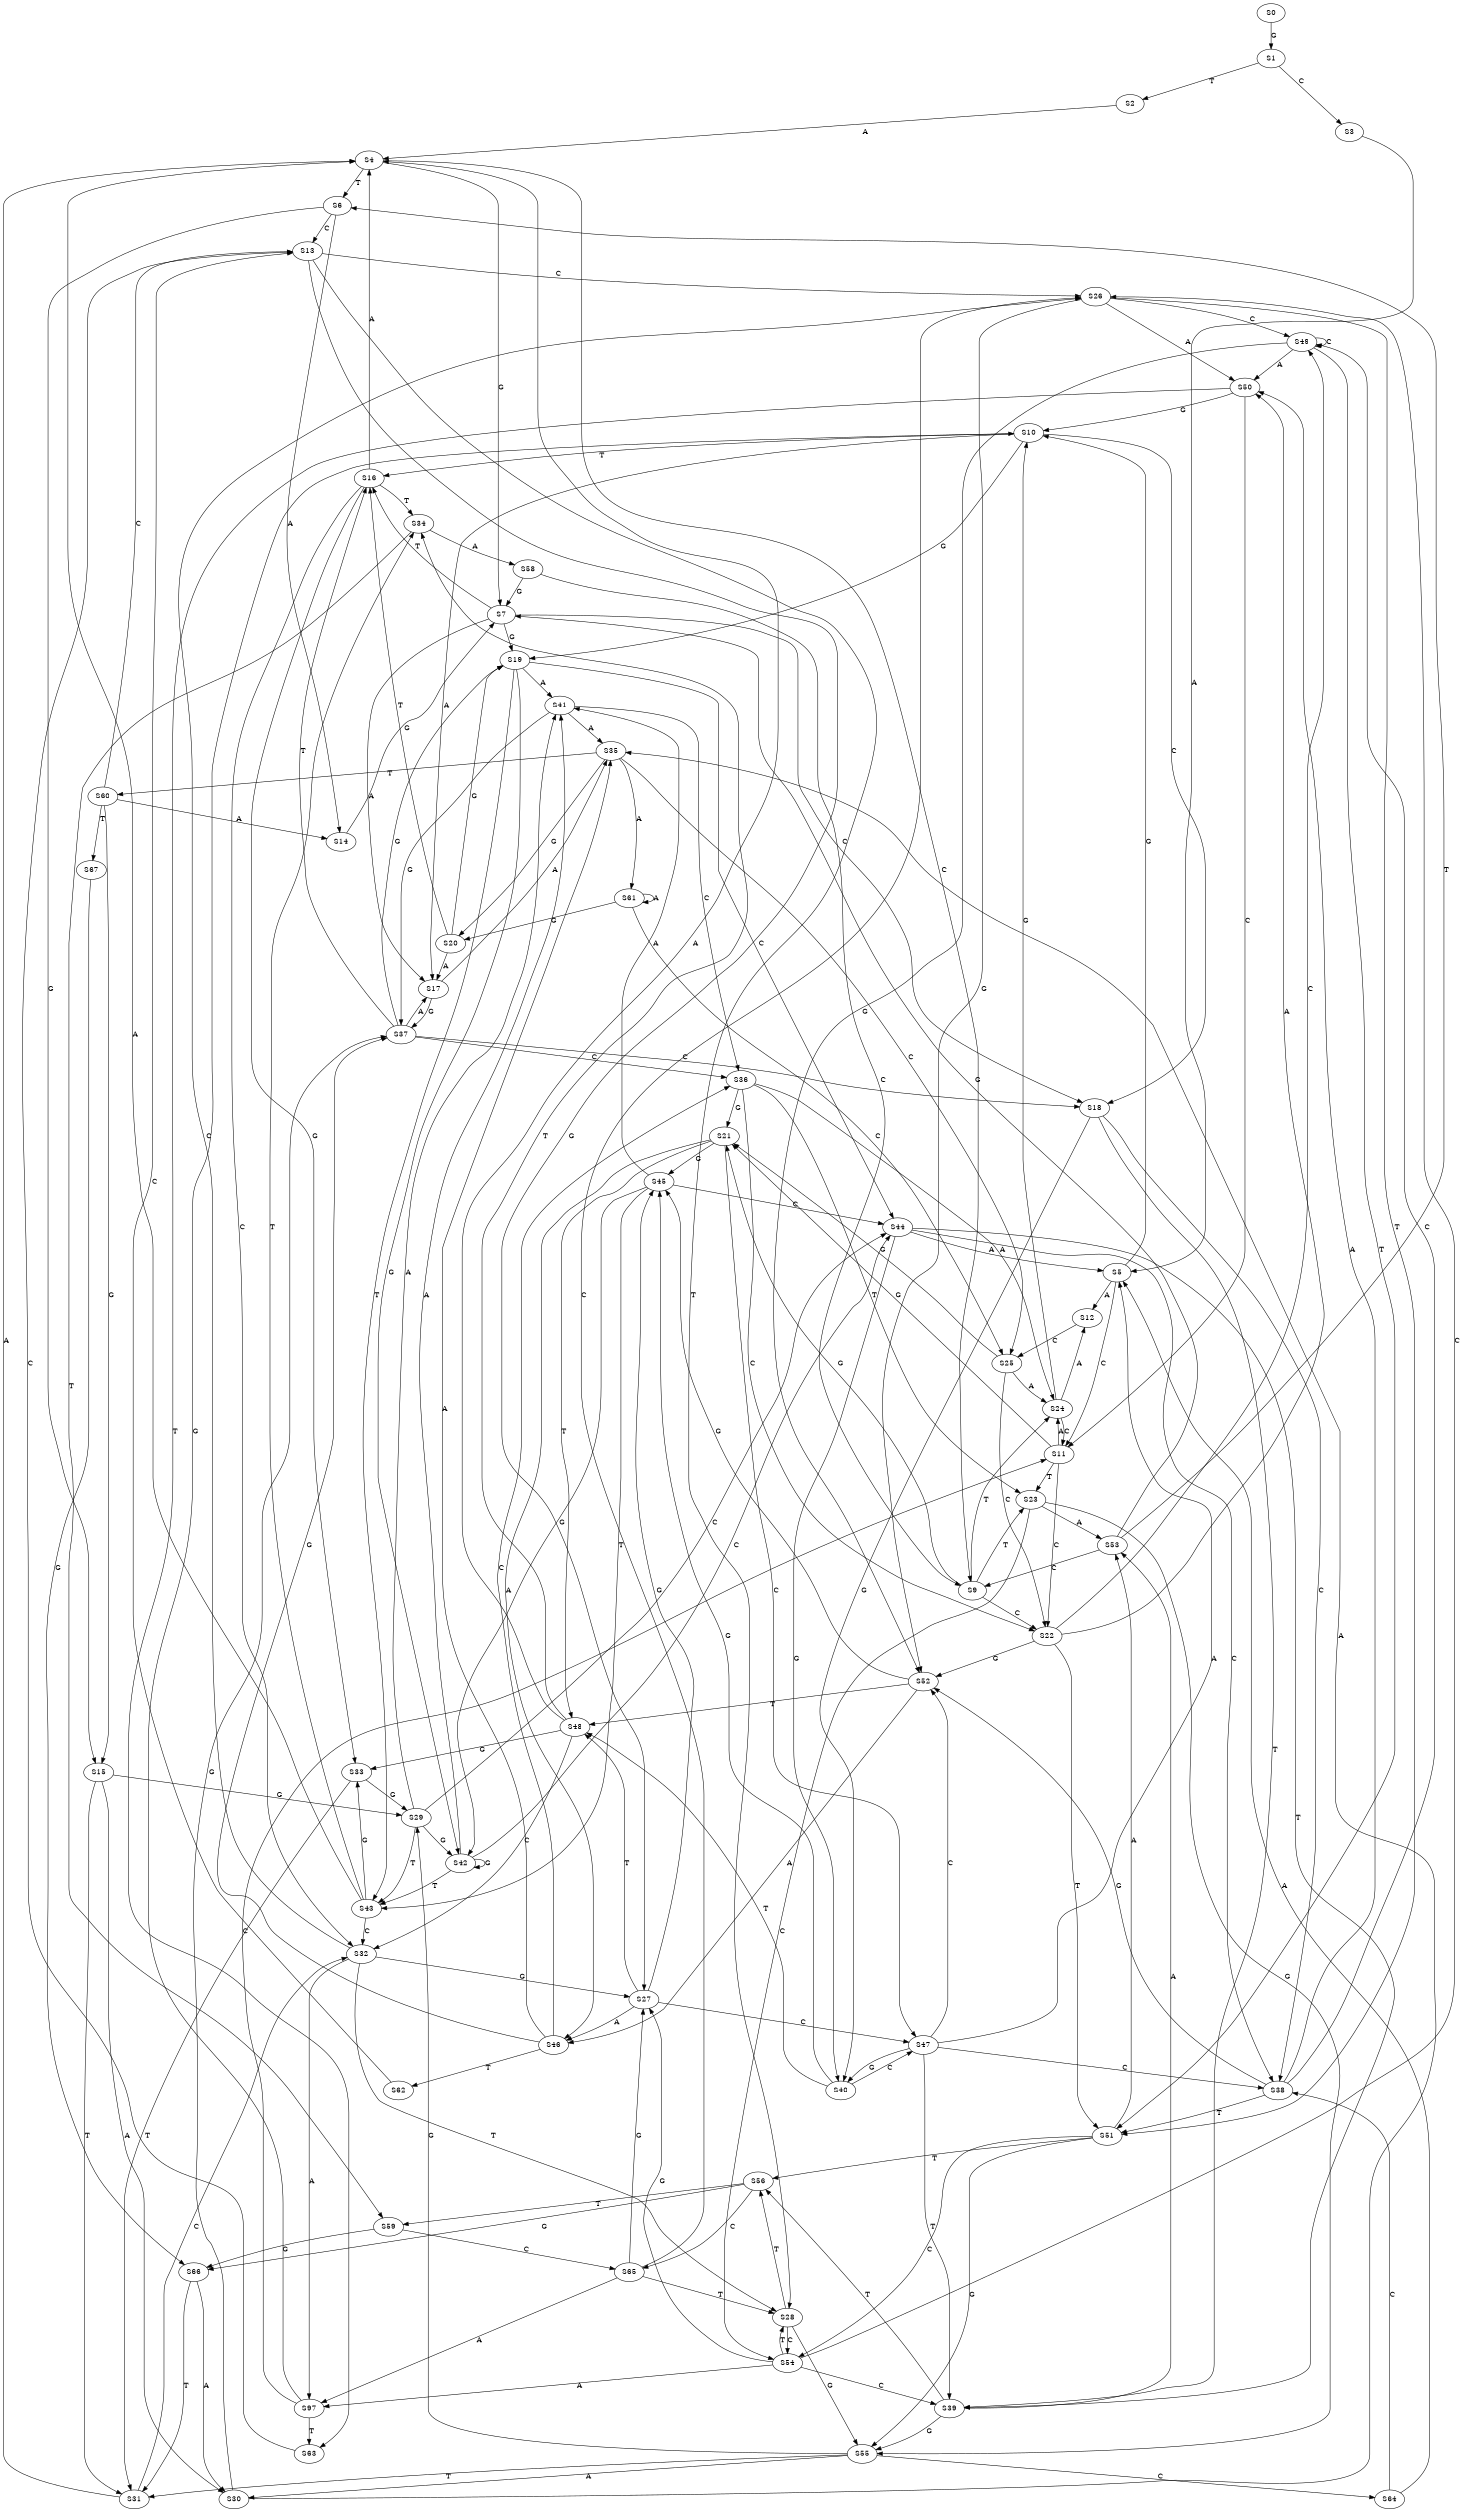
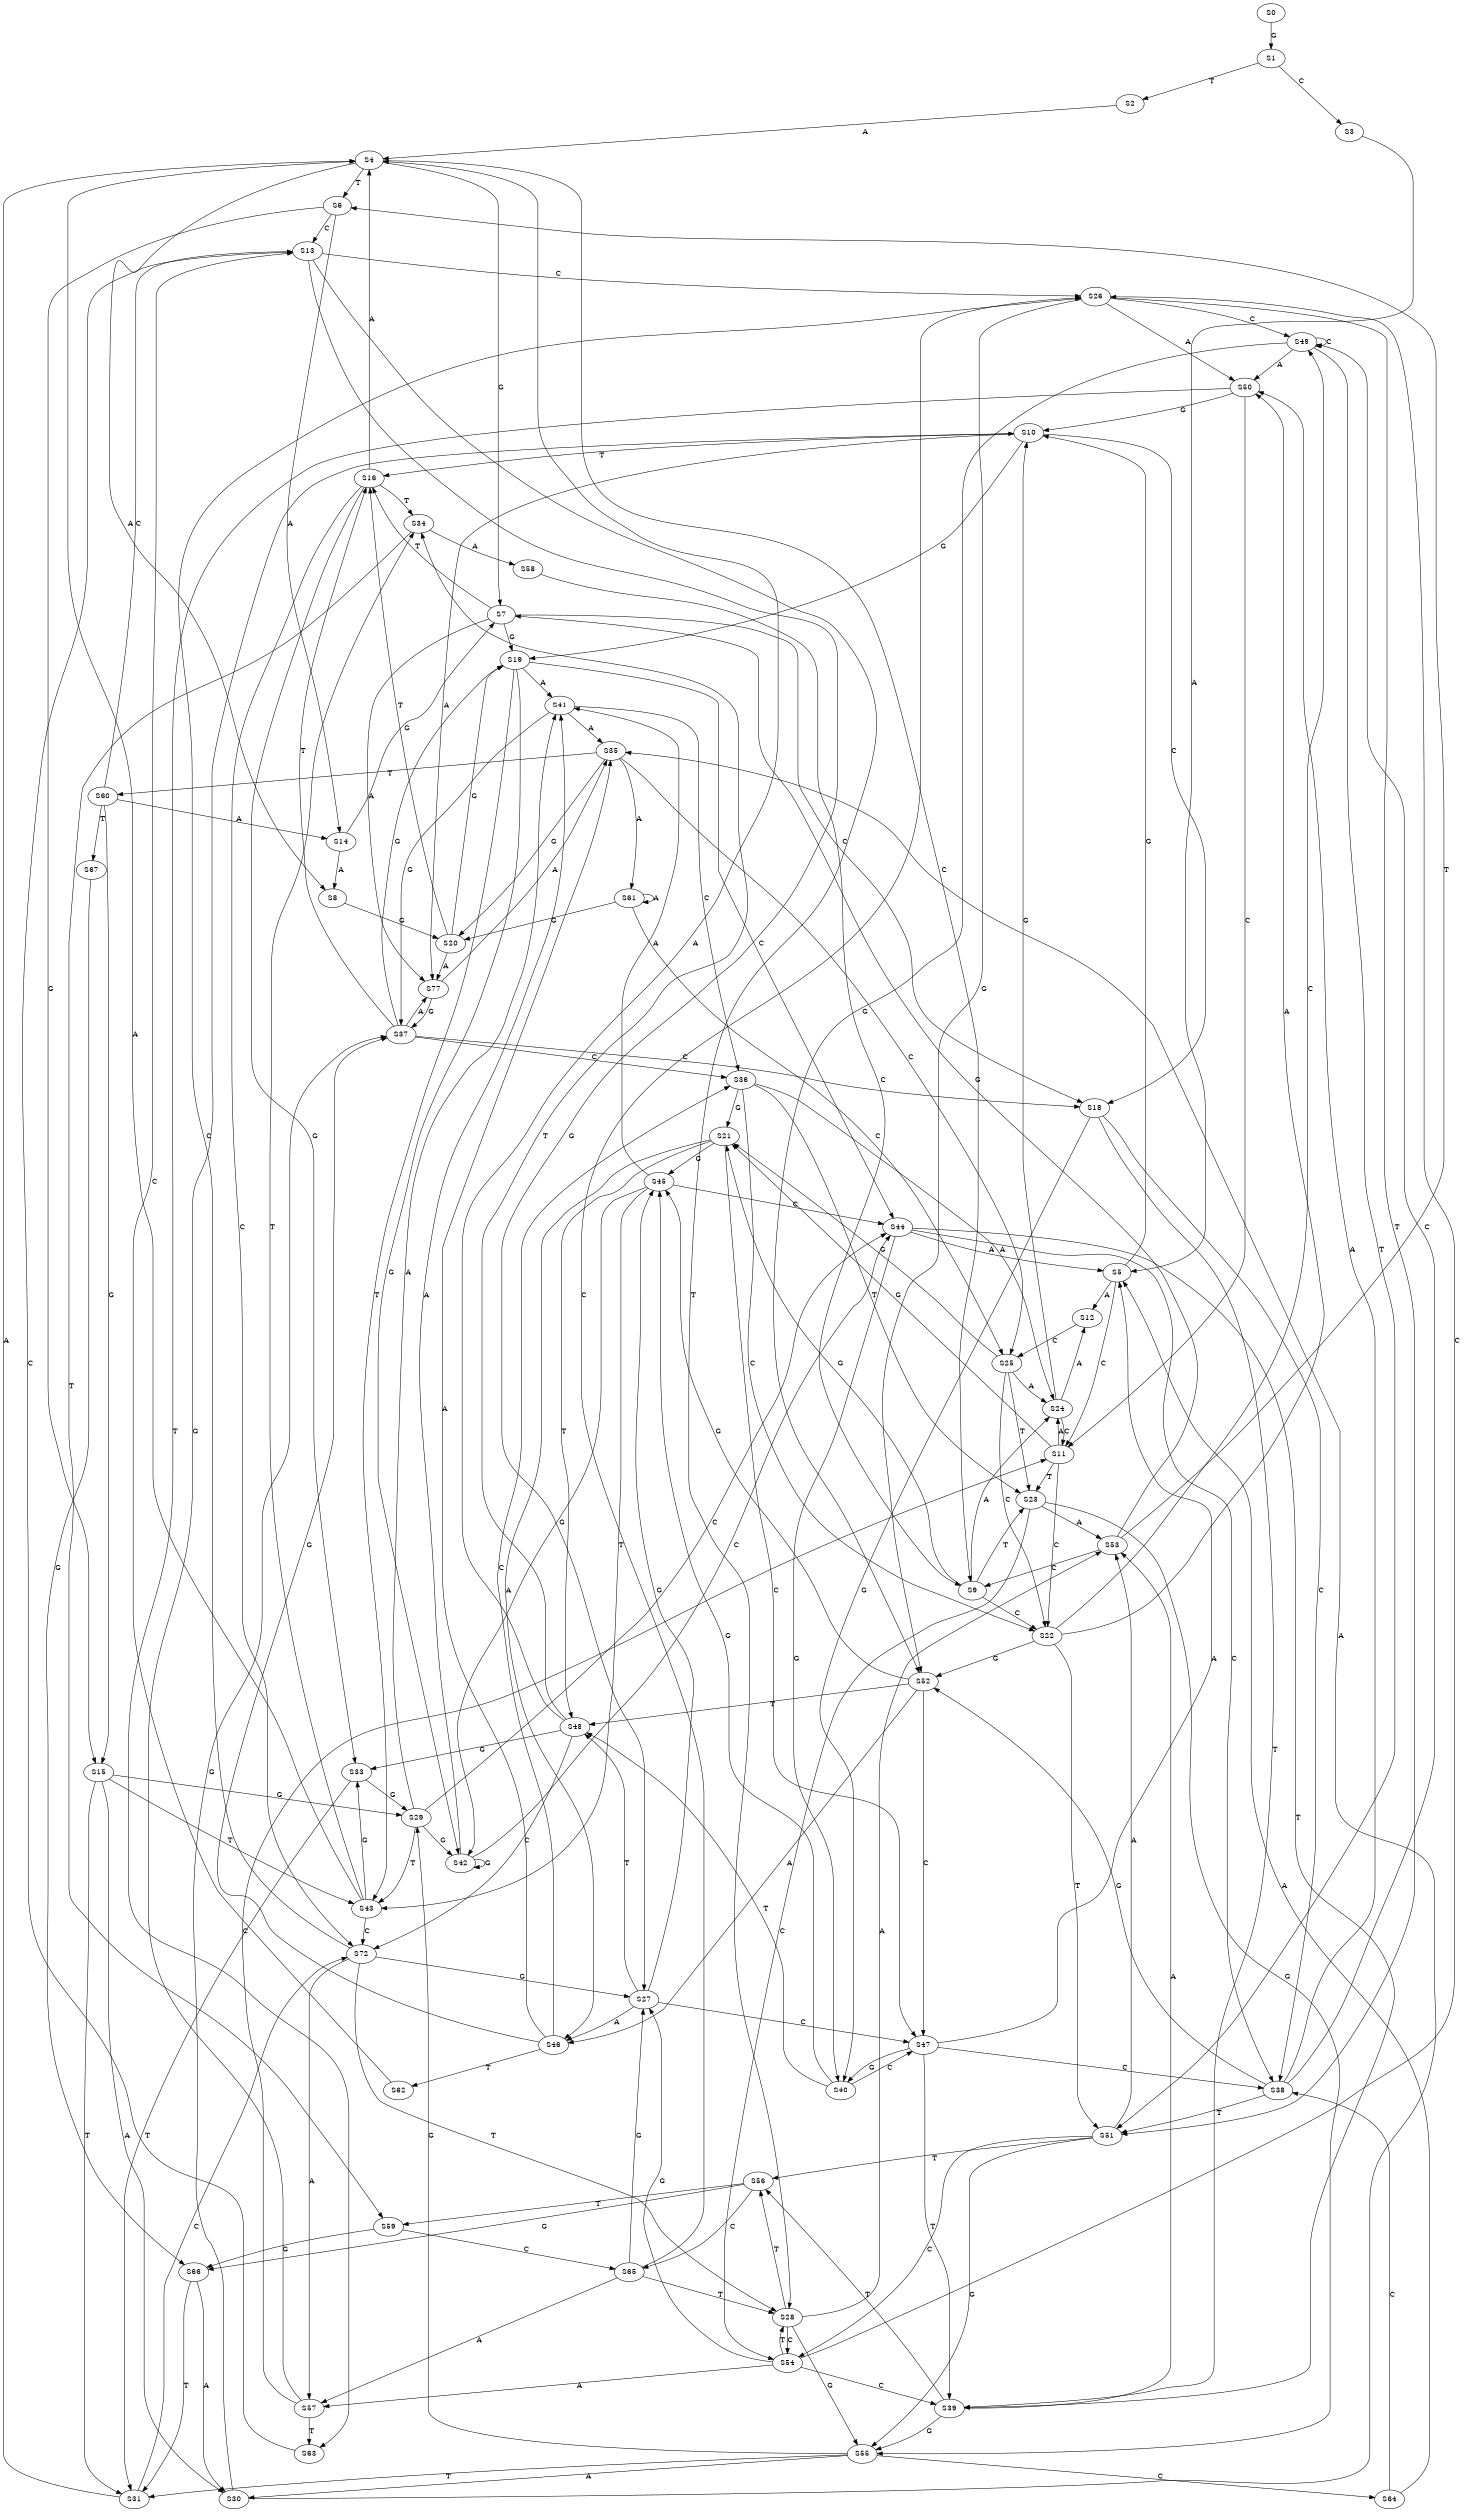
(516, 590) -> none
none -> (333, 898)
(433, 989) -> (433, 989)
none -> (1018, 1429)
(986, 1500) -> (986, 1500)
(948, 1866) -> (923, 1861)
(419, 1889) -> (227, 1844)
none -> (879, 1905)
(361, 1954) -> (361, 1954)
(309, 2408) -> (309, 2408)
